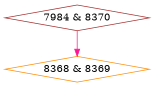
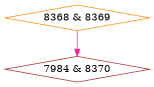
(77, 40) -> (77, 40)
